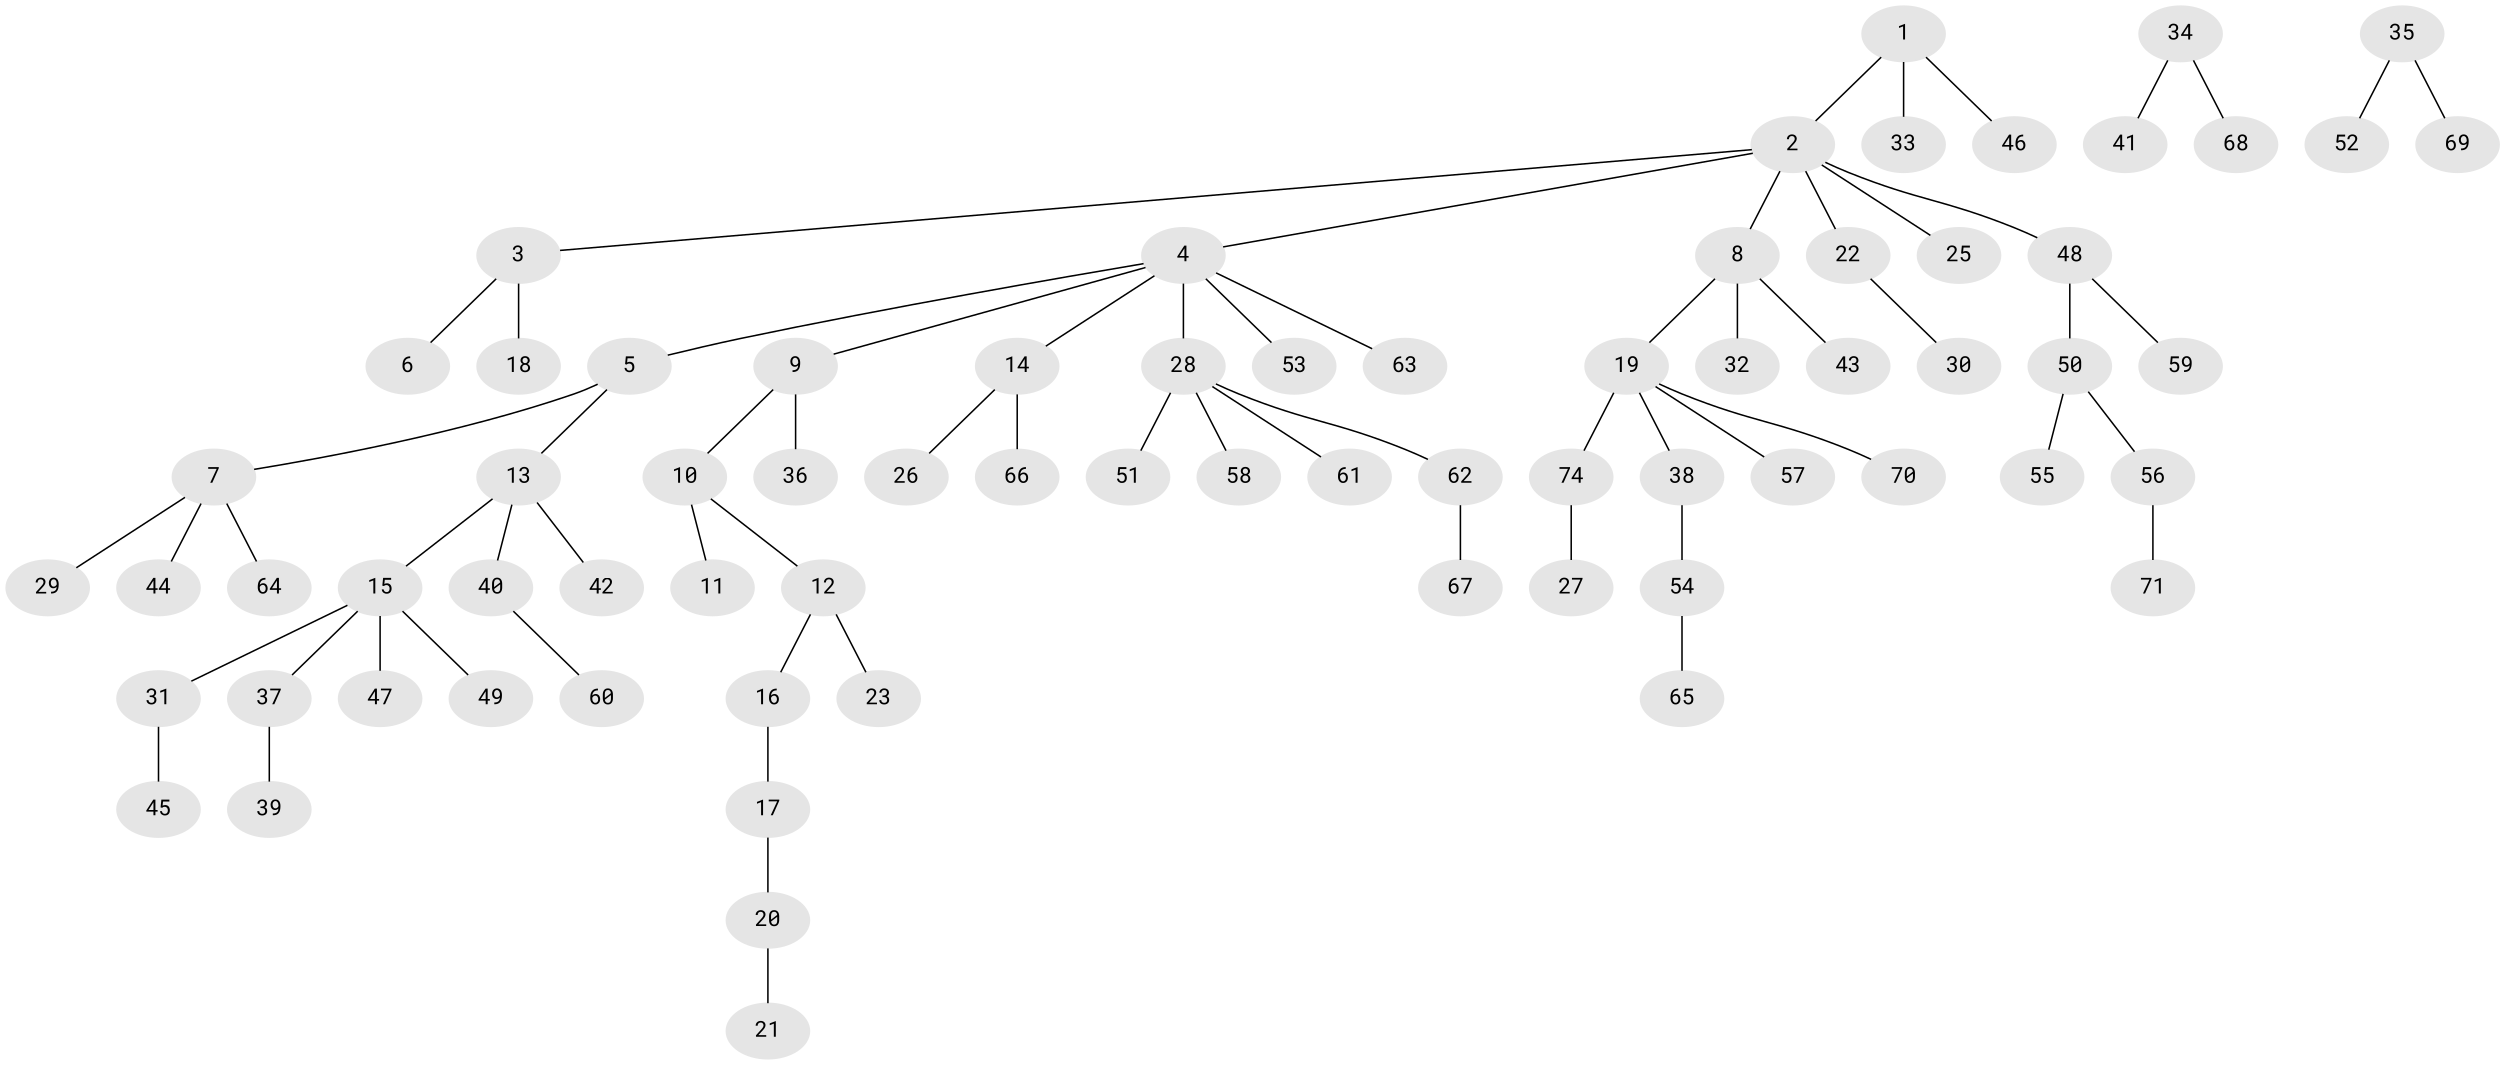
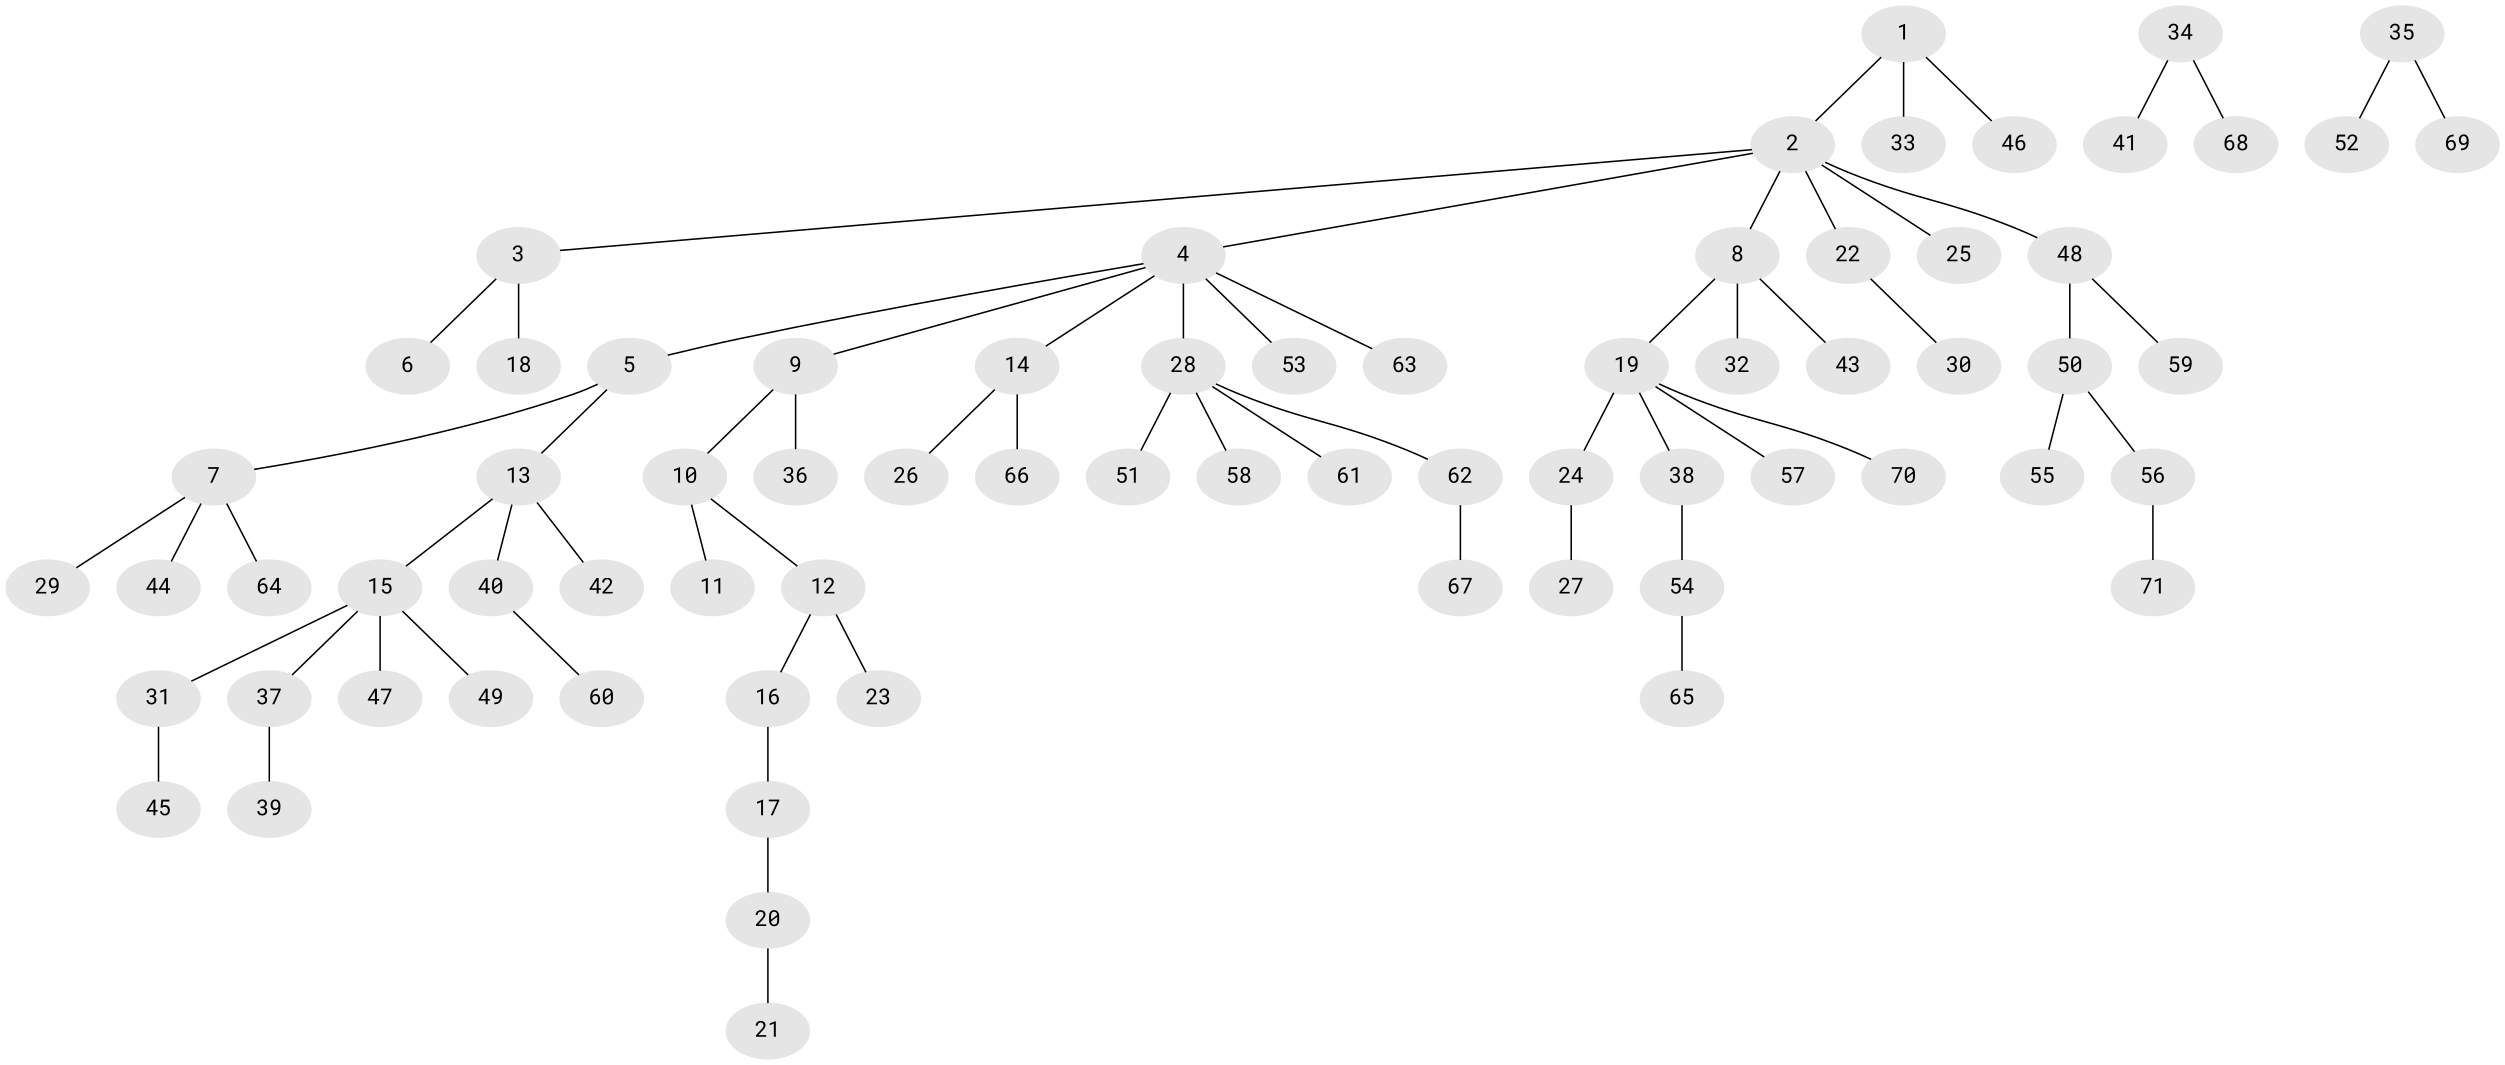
(1571, 477) -> (1571, 477)
